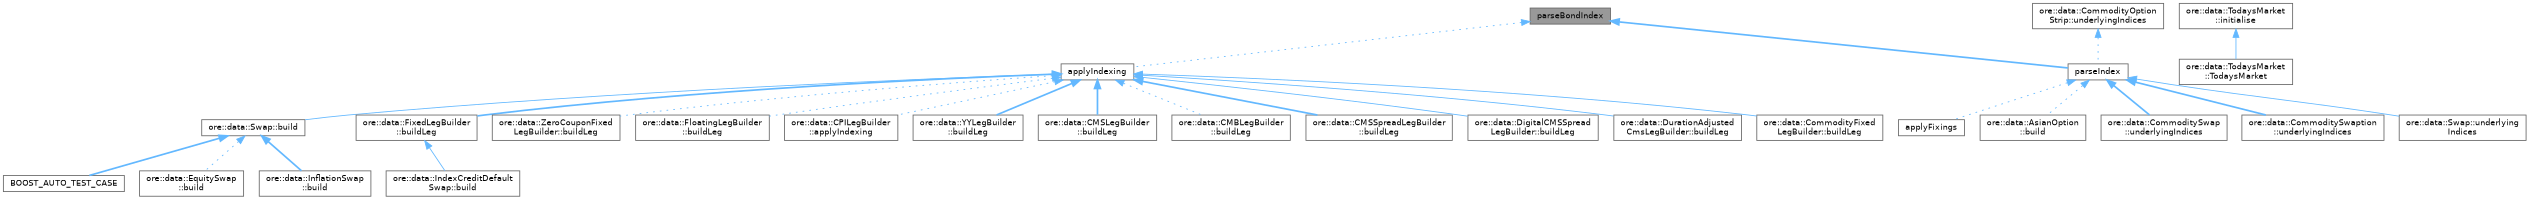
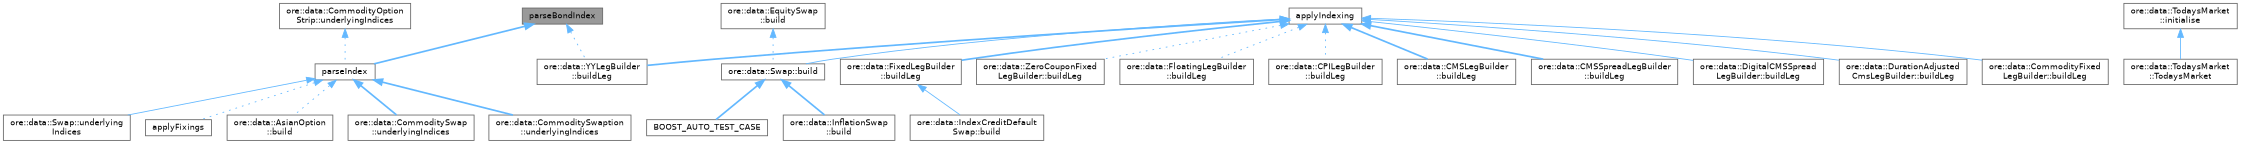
(1328, 45) -> (578, 45)
(841, 128) -> (1325, 72)
(1231, 128) -> none
(222, 156) -> (773, 49)
